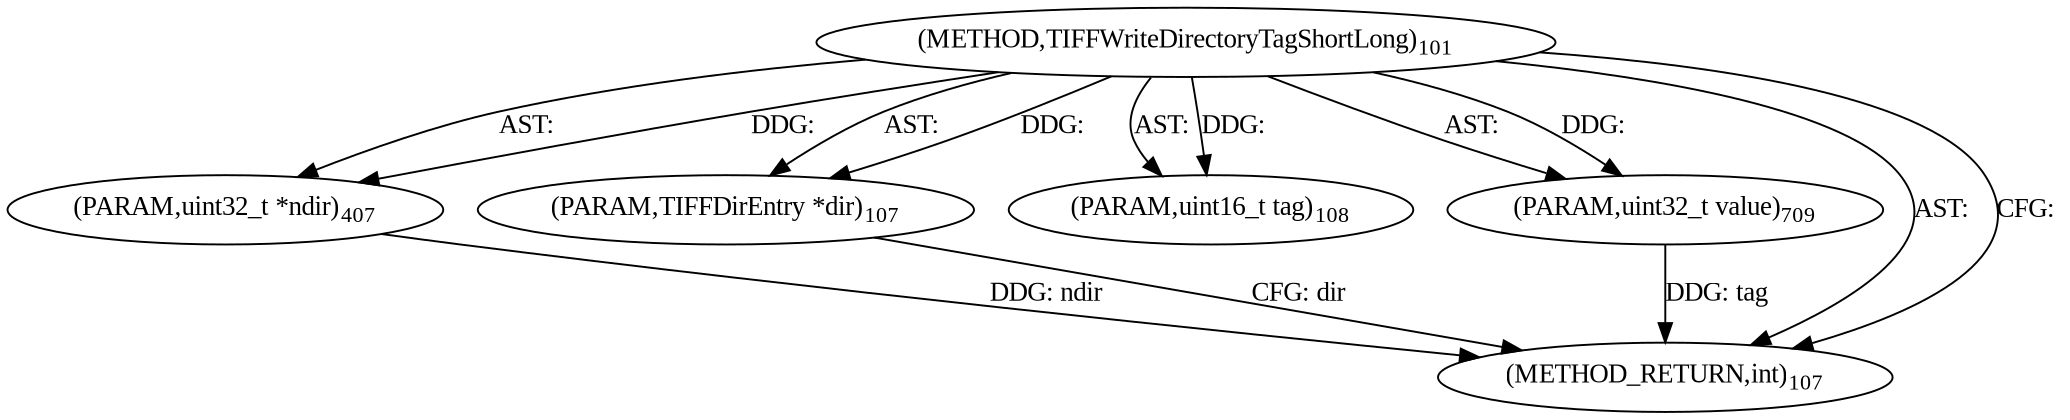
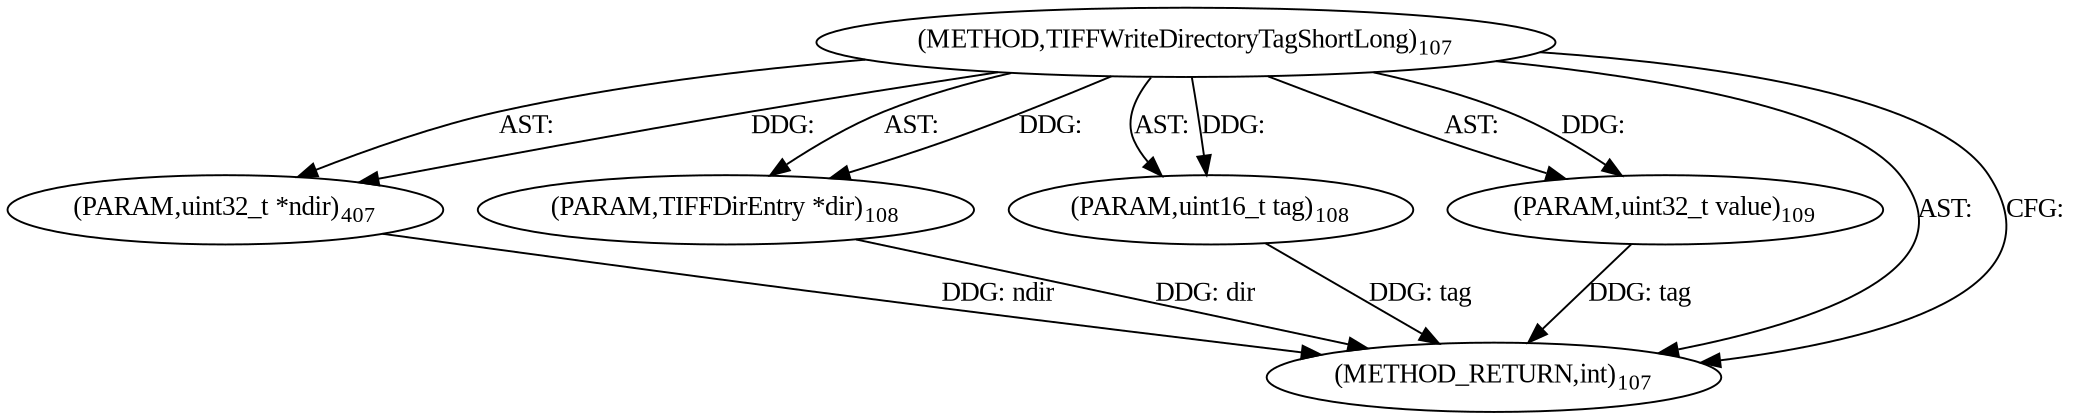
(1436, 39) -> (1436, 39)
(883, 207) -> (883, 207)
(1799, 207) -> (1799, 207)
none -> (1344, 288)
(1299, 294) -> (1205, 294)
